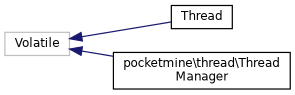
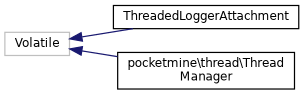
(202, 17) -> (206, 17)
